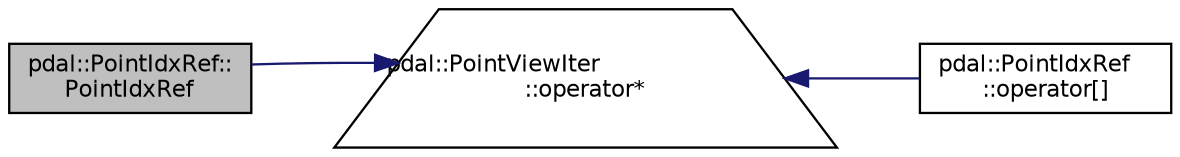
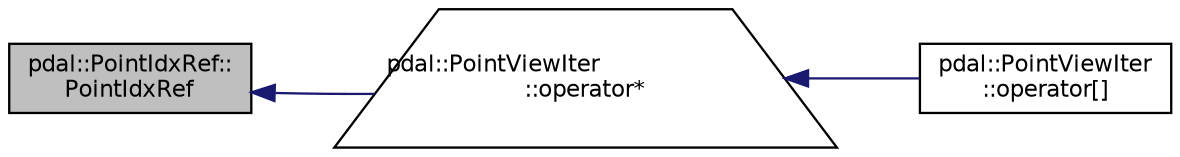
(313, 63) -> (325, 94)
(1046, 78) -> (1046, 78)
